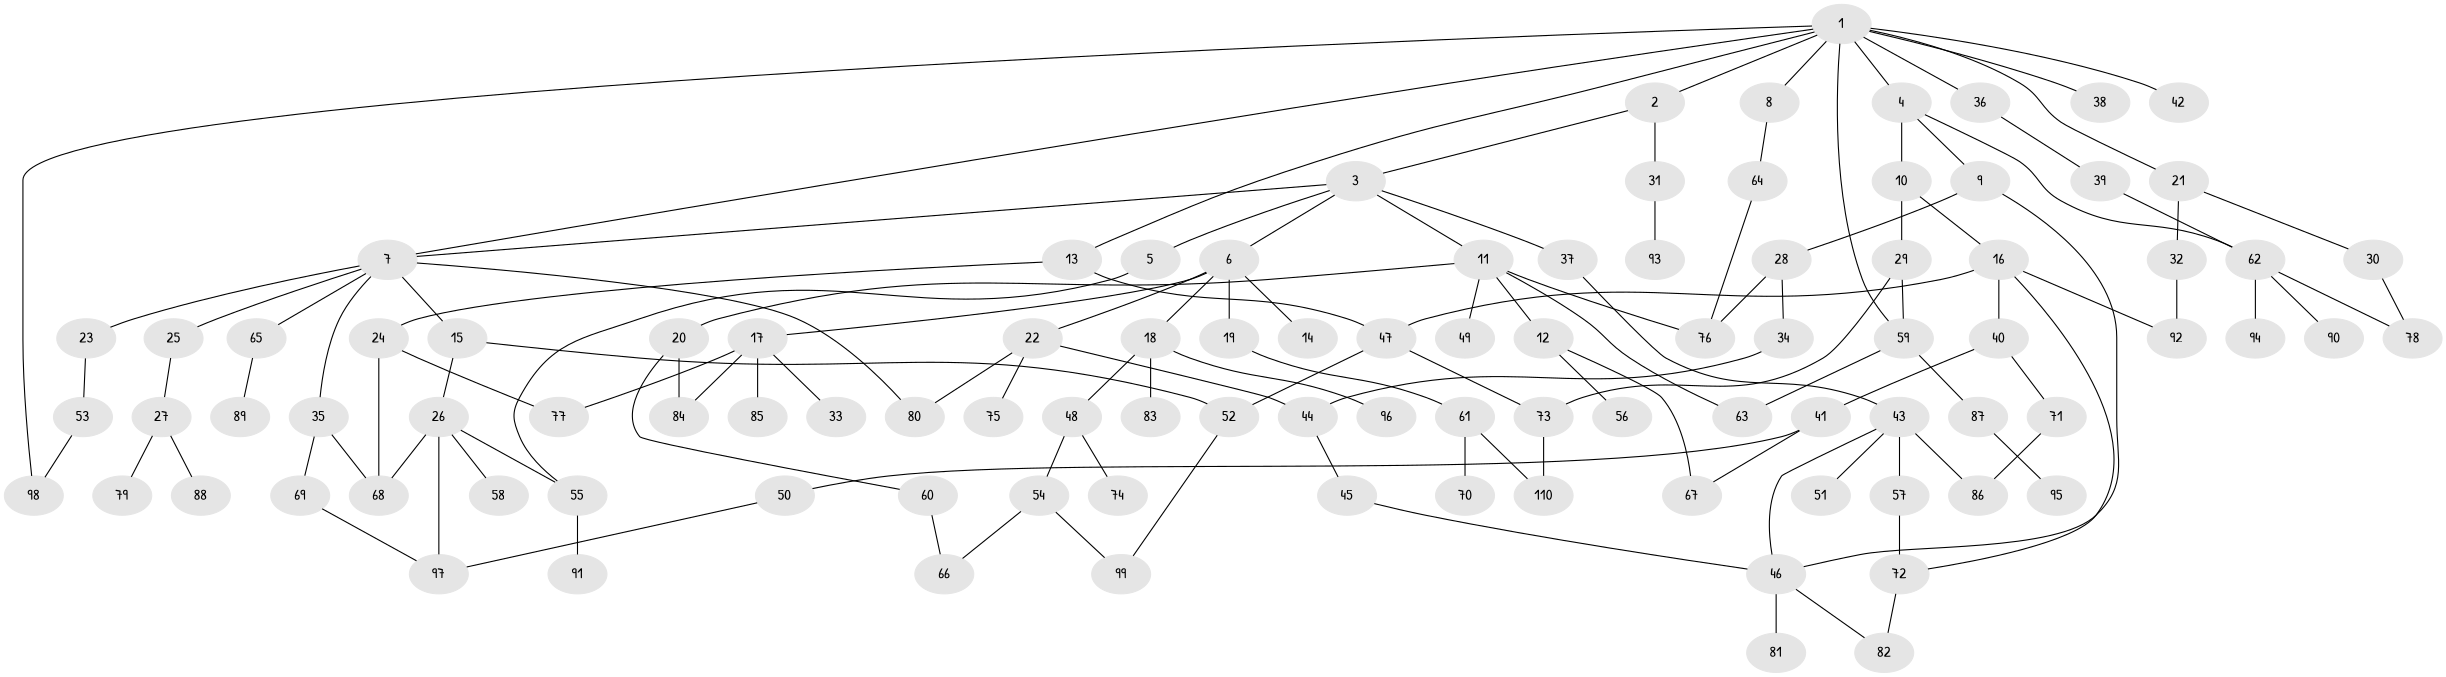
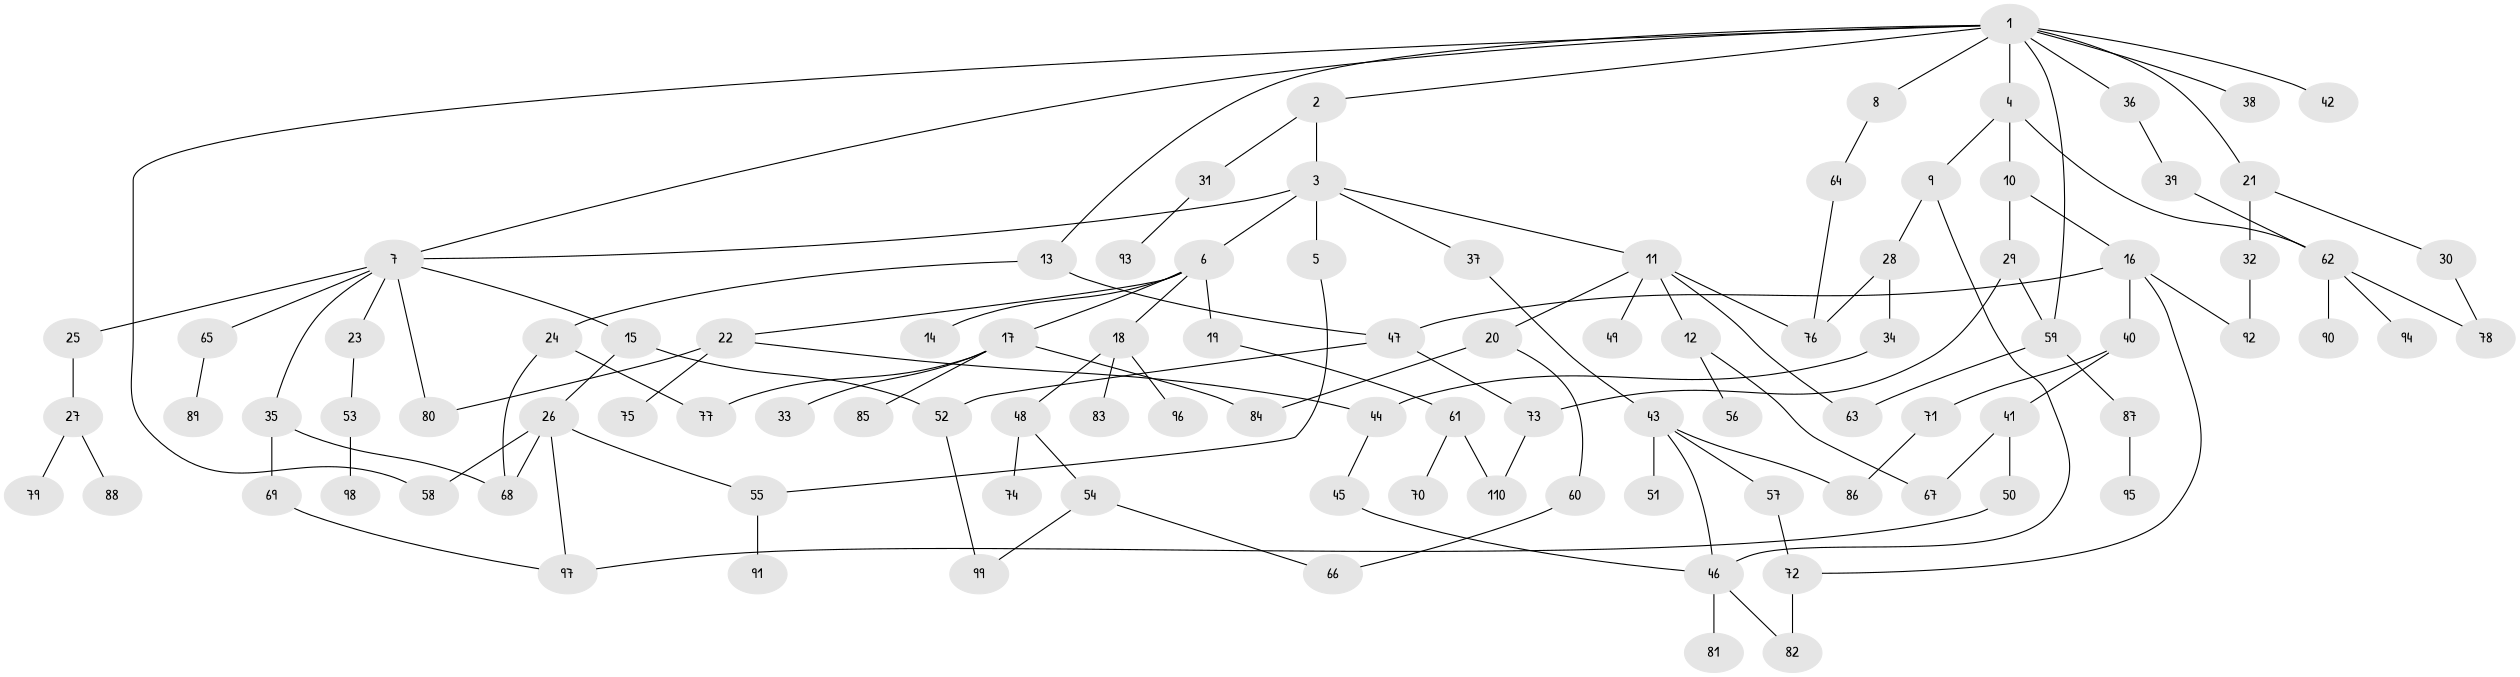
(764, 75) -> (787, 82)
